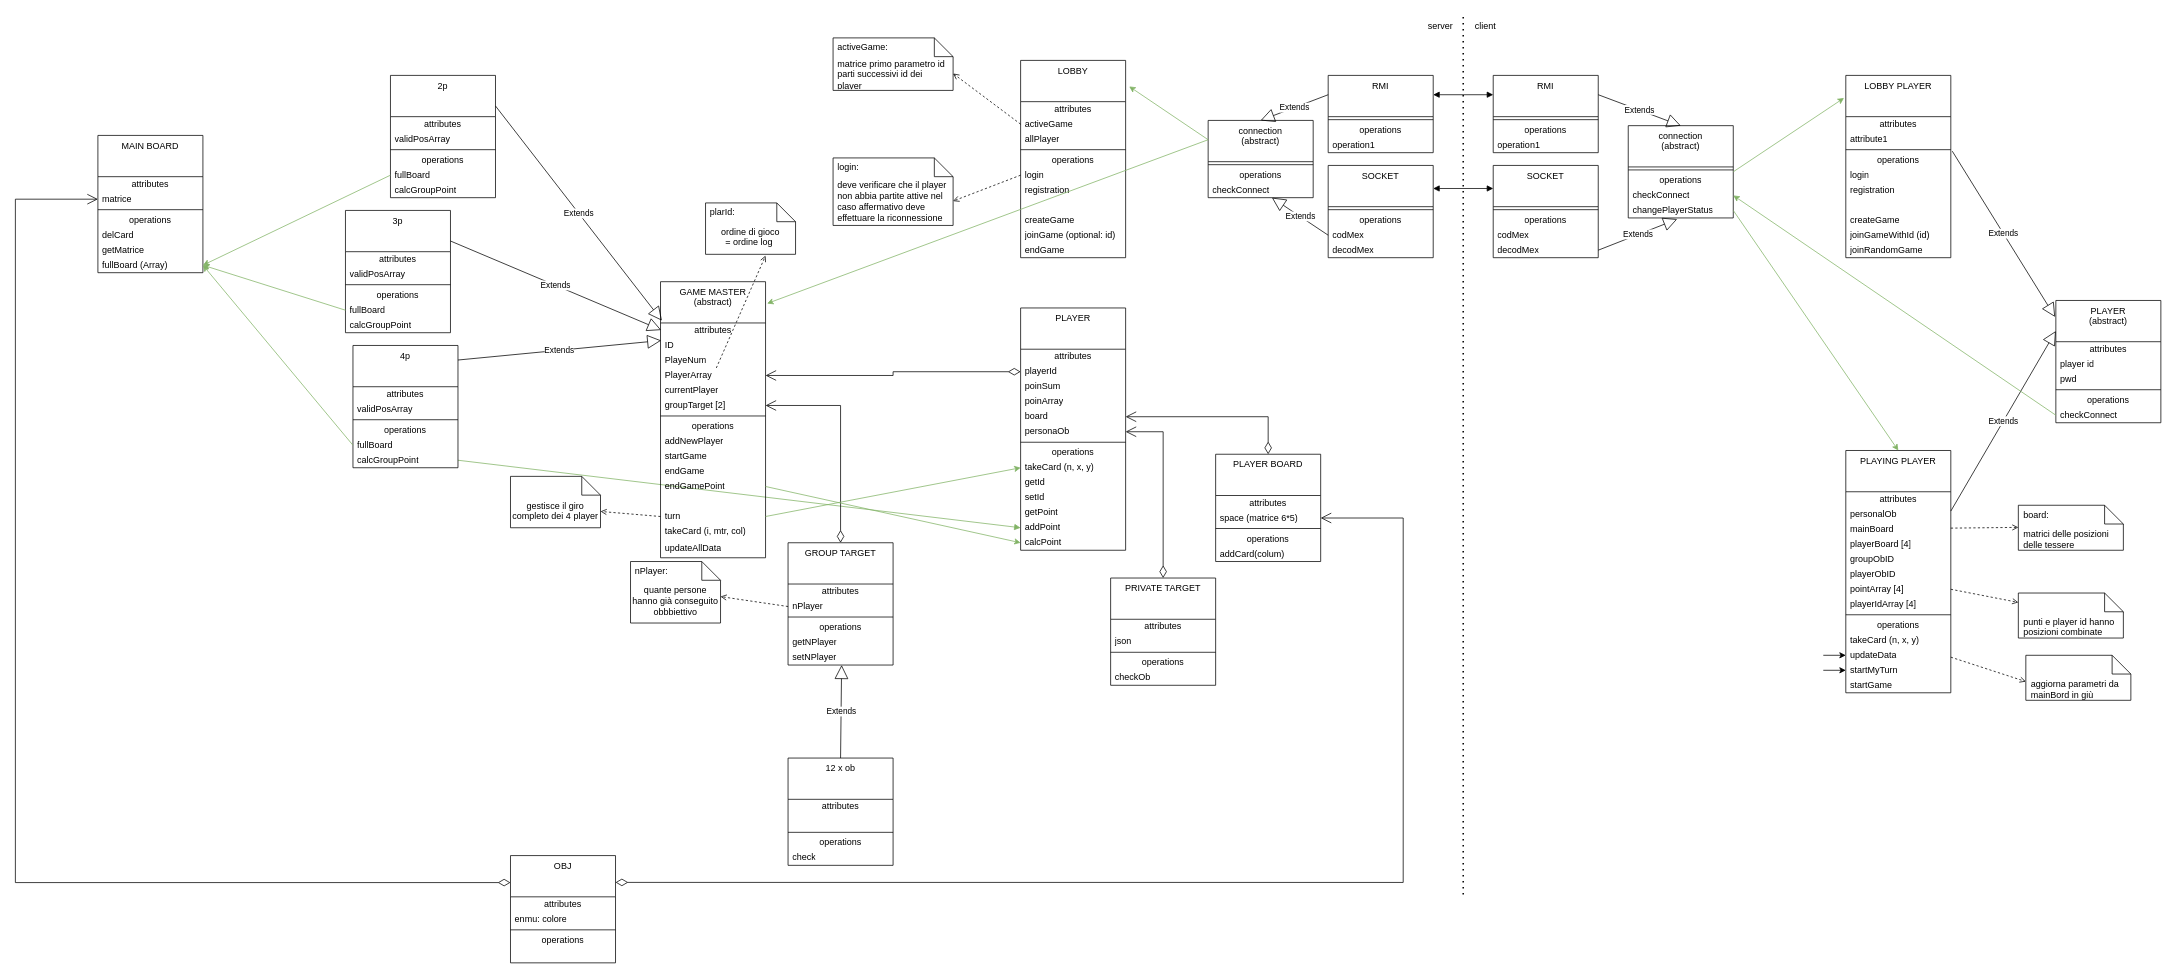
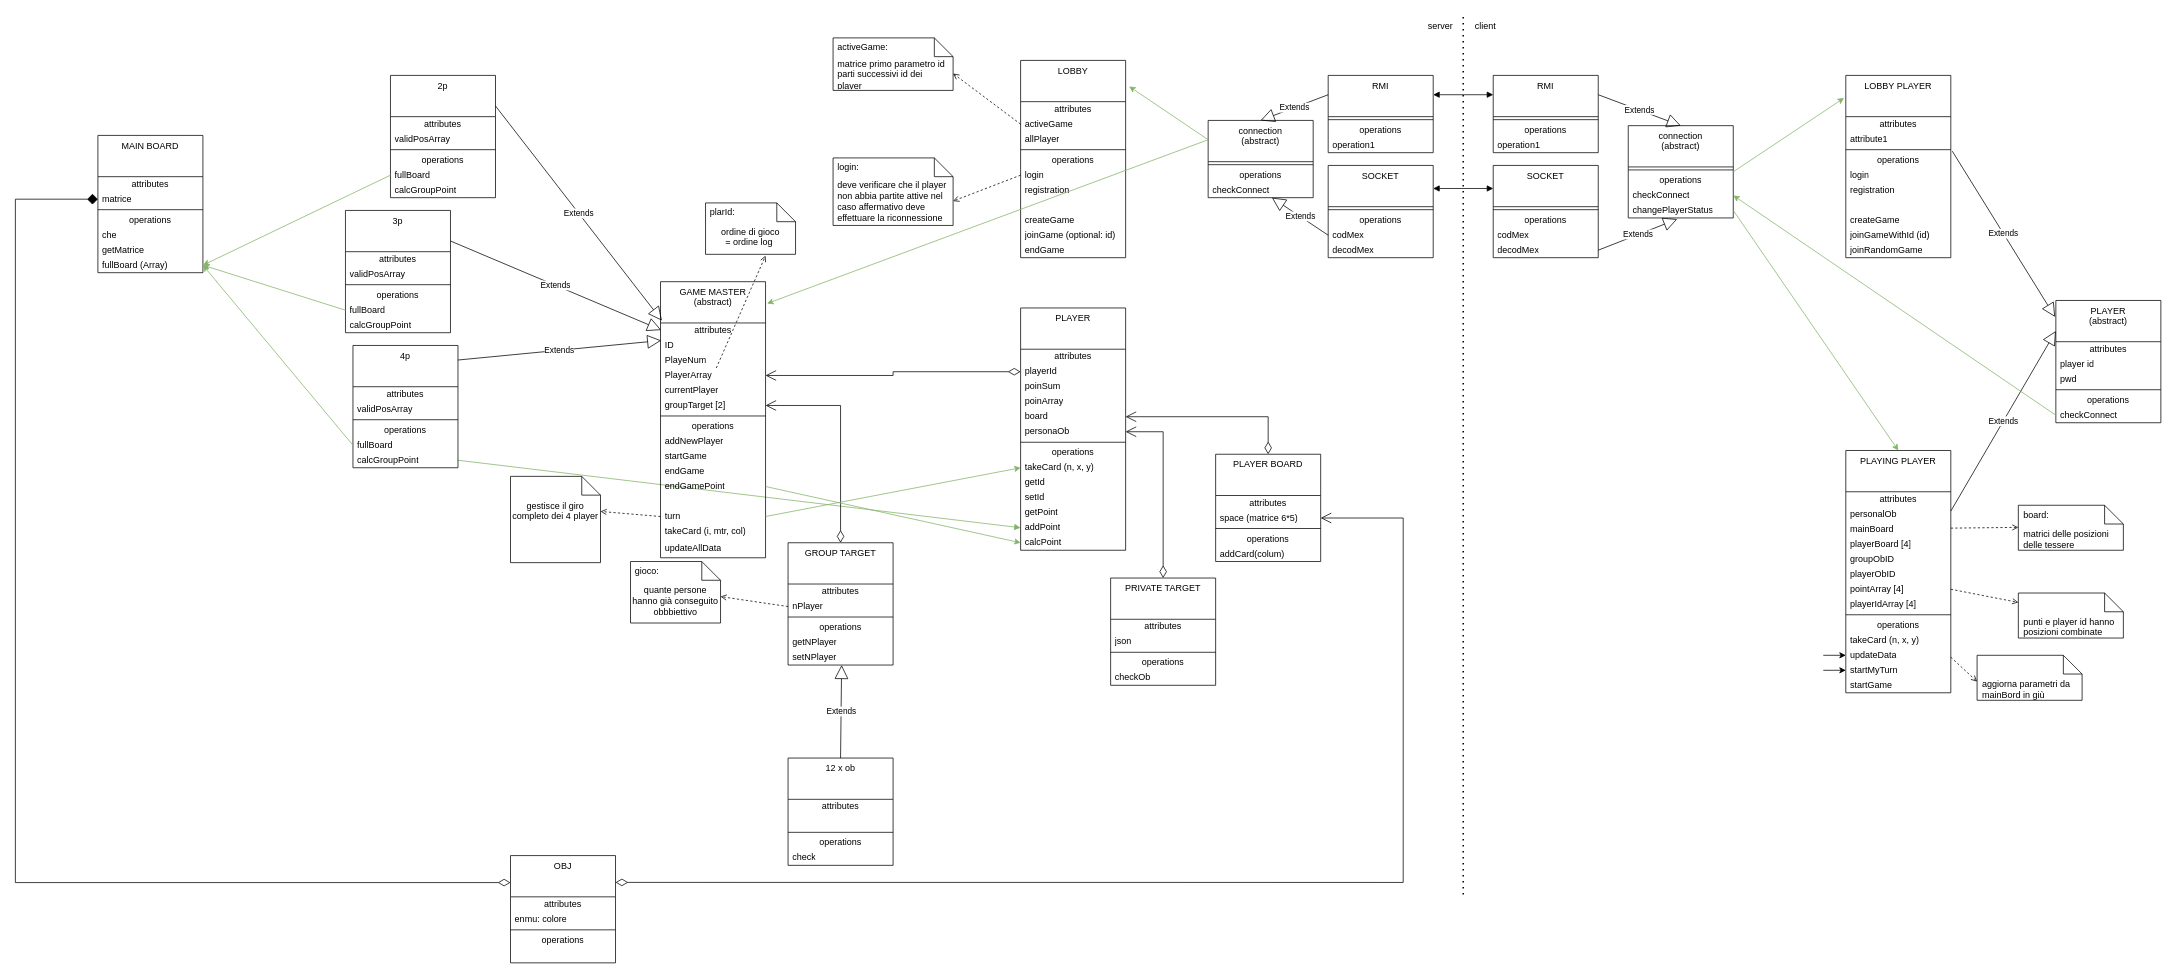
(90, 199) -> (87, 199)
(119, 235) -> (110, 235)
(555, 502) -> (555, 519)
(653, 571) -> (648, 571)
(2078, 678) -> (2029, 678)
